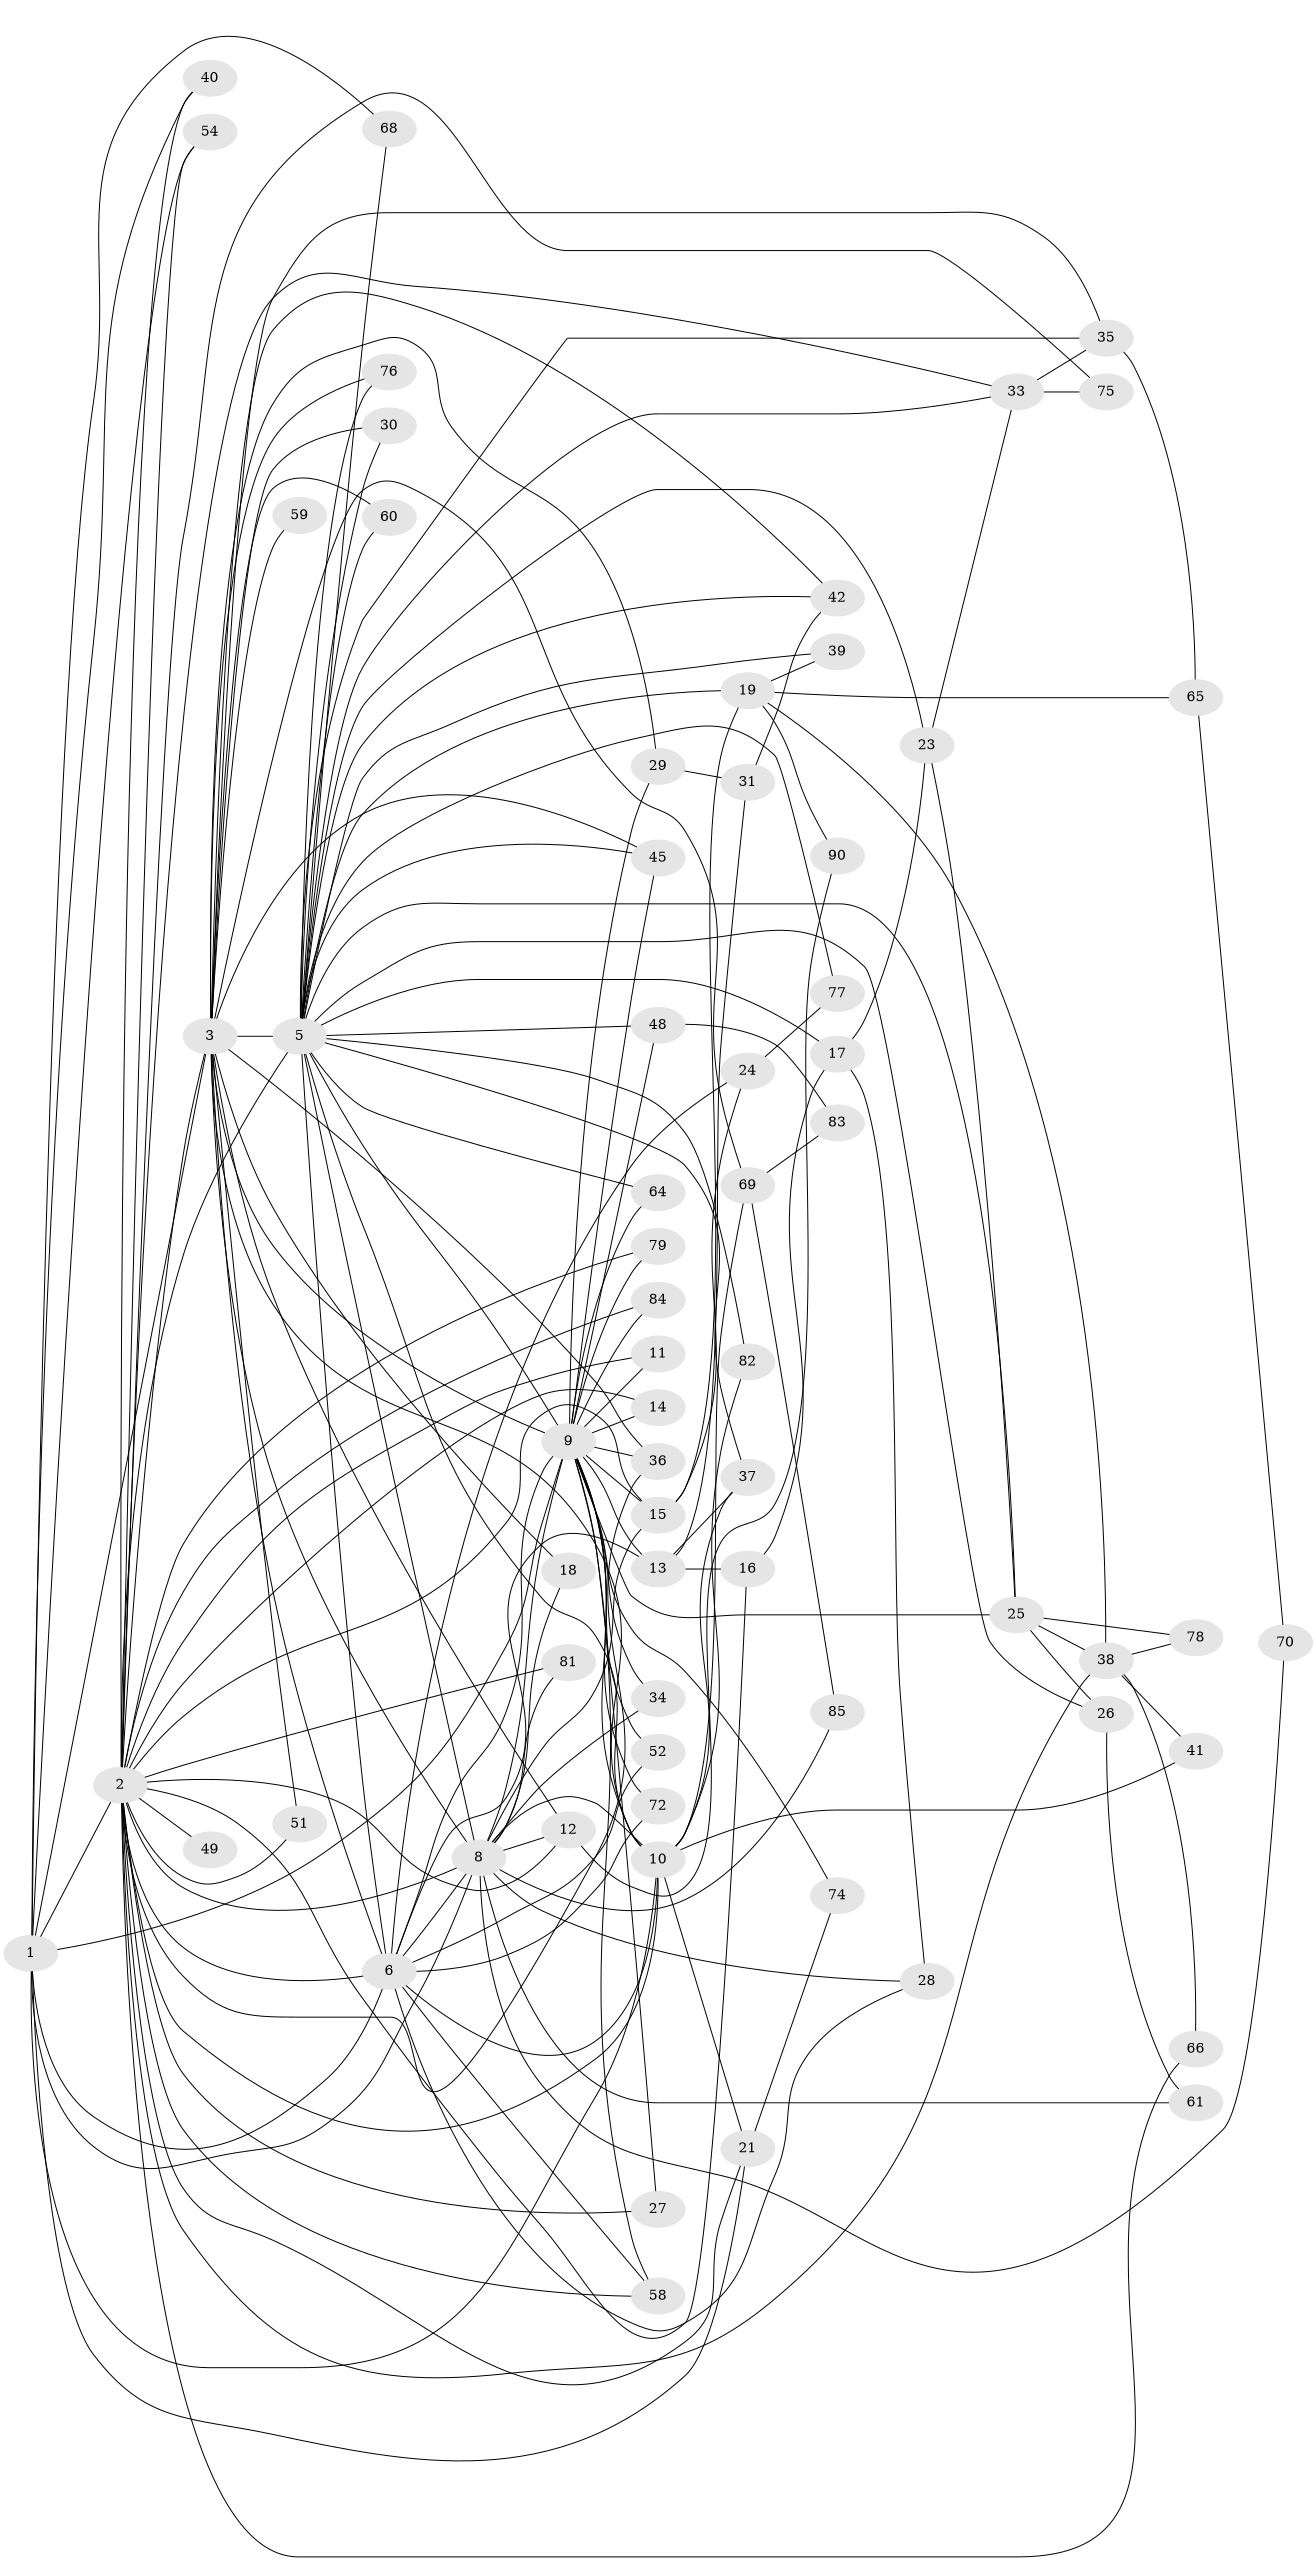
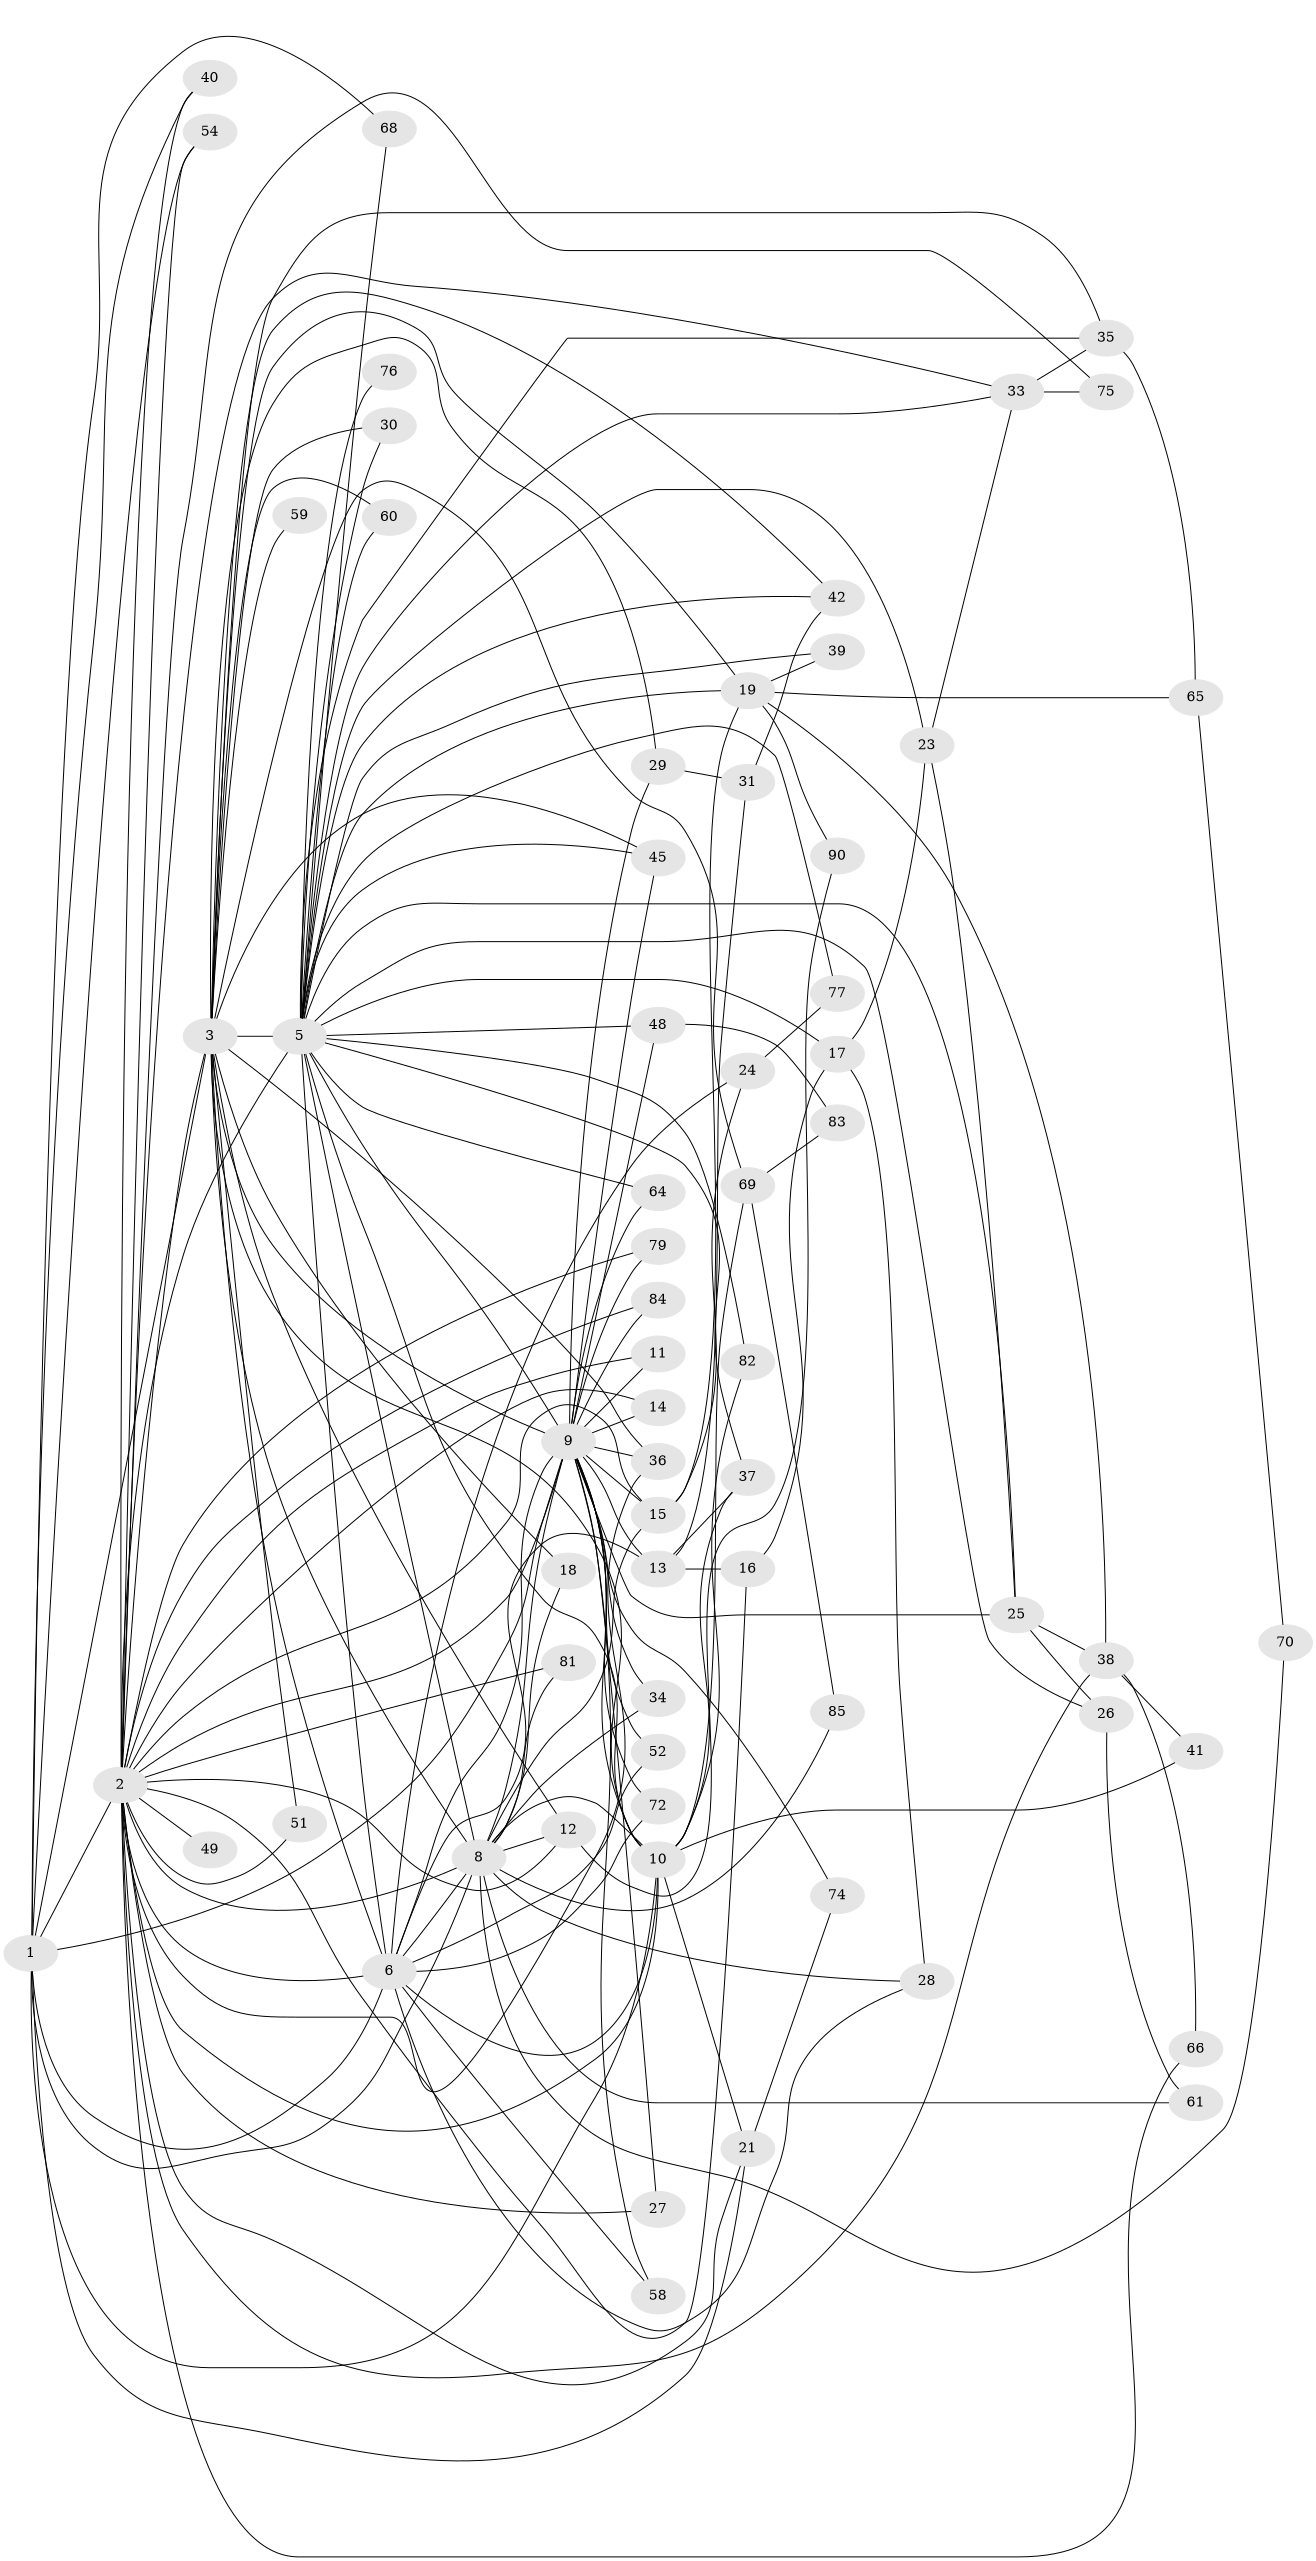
(246, 515) -> (271, 373)
(1196, 1638) -> none
(240, 2186) -> (399, 1671)
